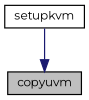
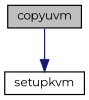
(45, 44) -> (45, 44)
